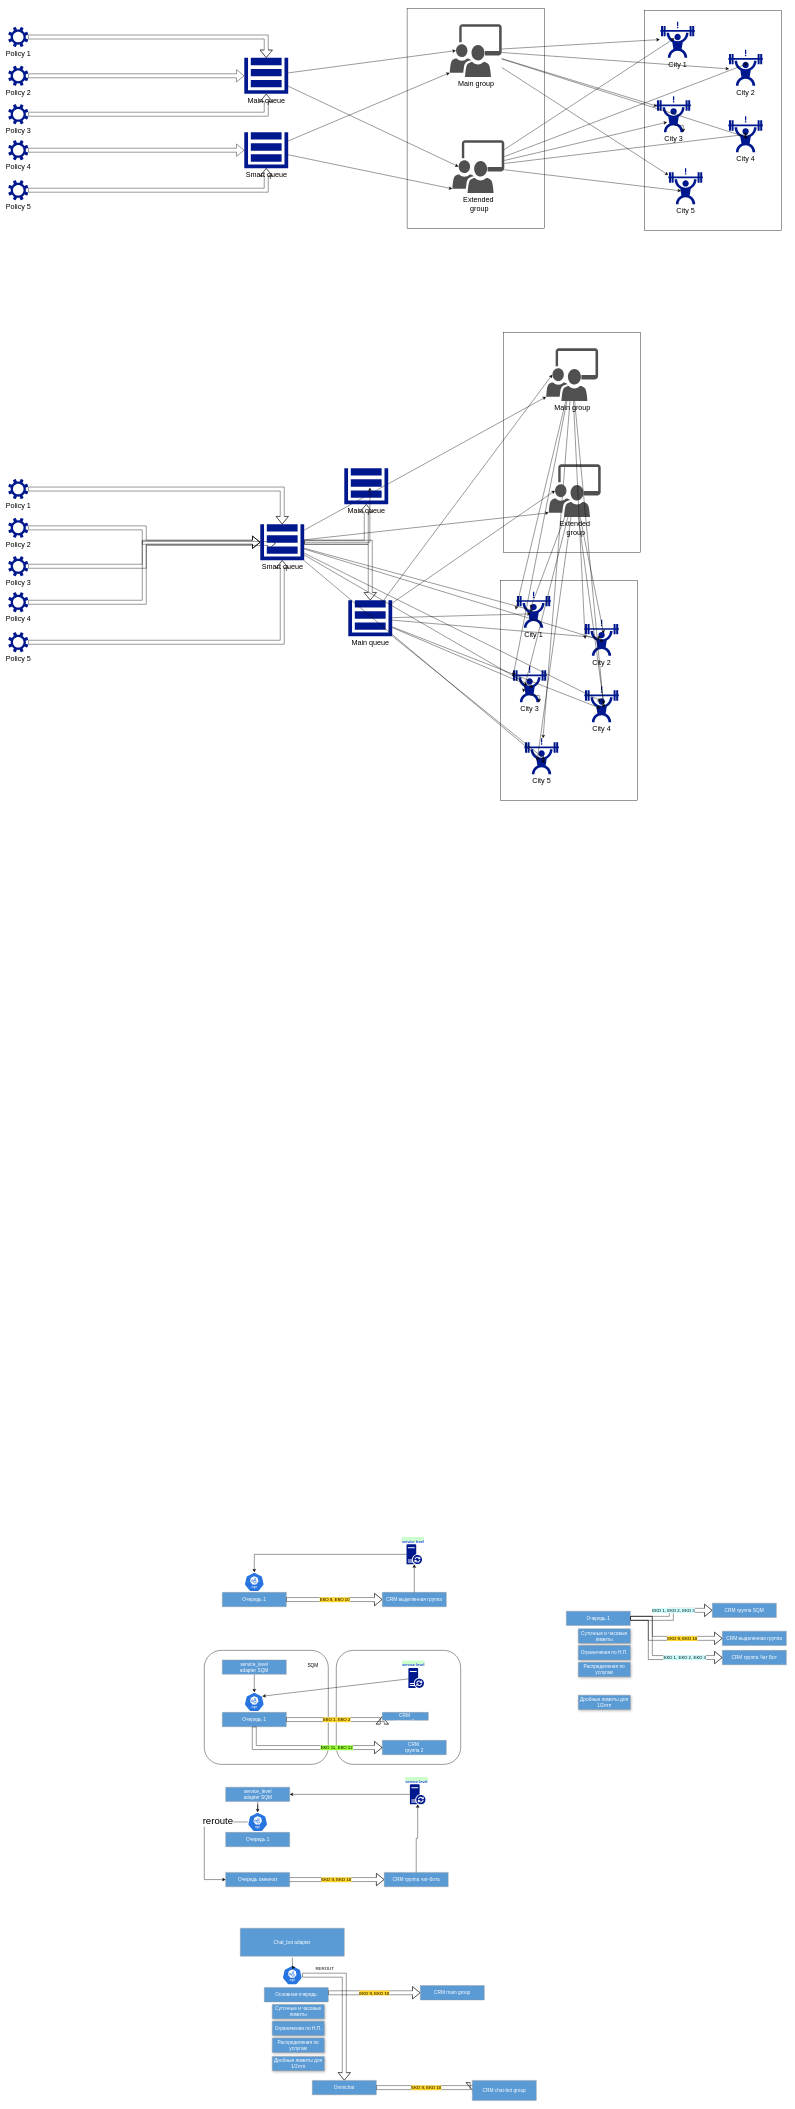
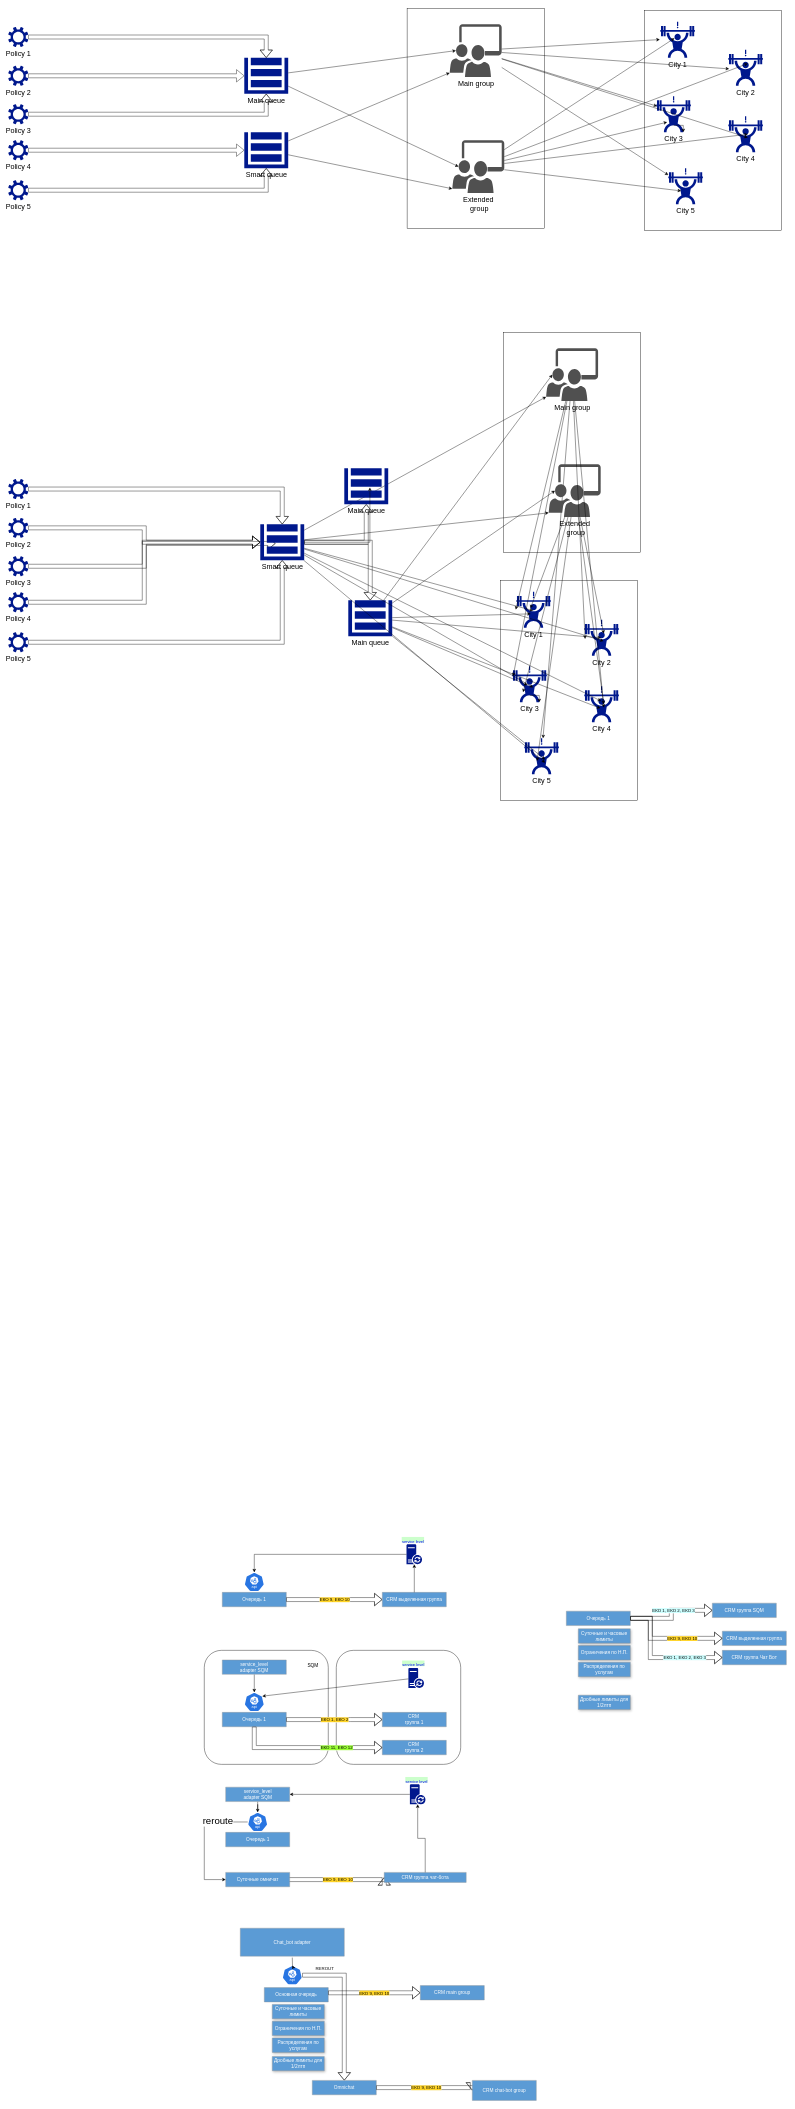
(405, 1716) -> (414, 1719)
(258, 1879) -> (258, 1879)
(416, 1879) -> (425, 1877)
